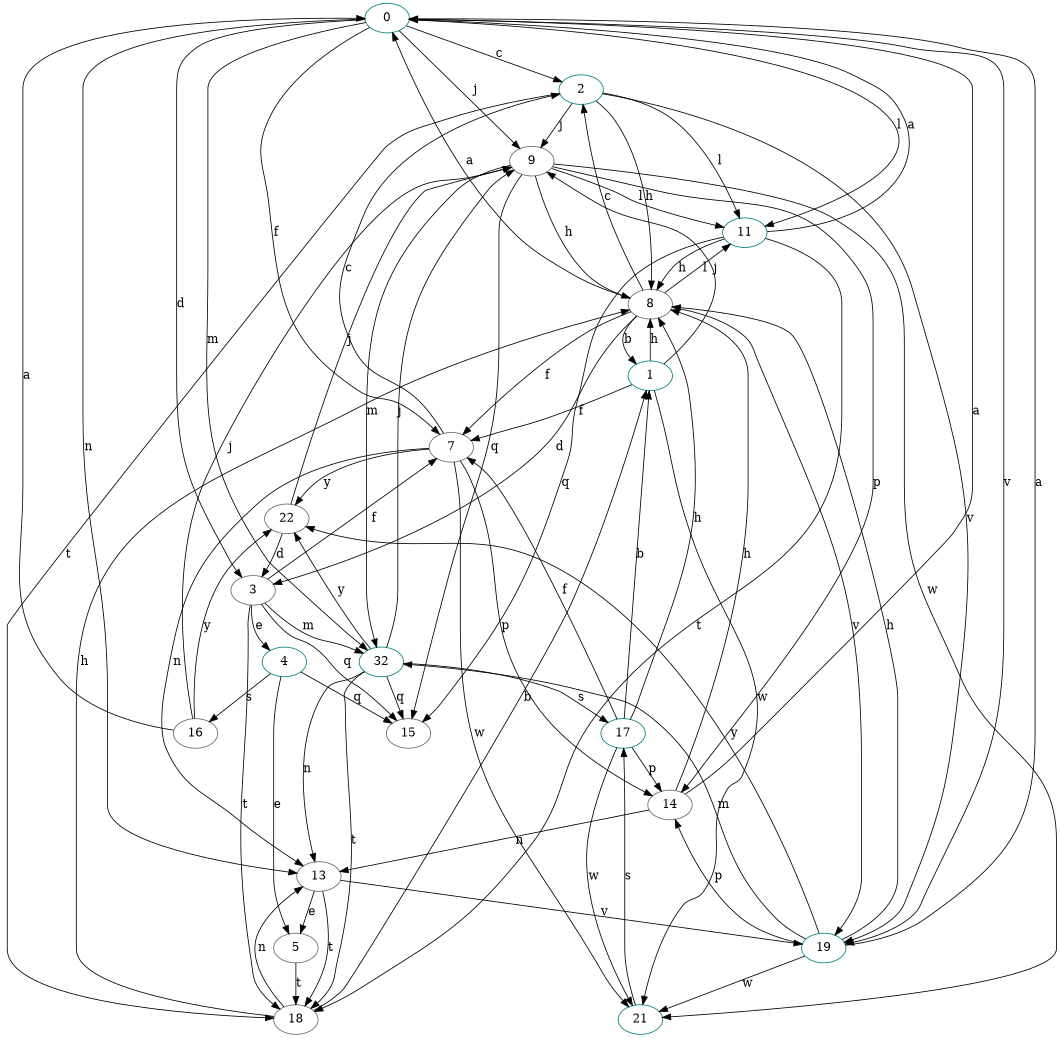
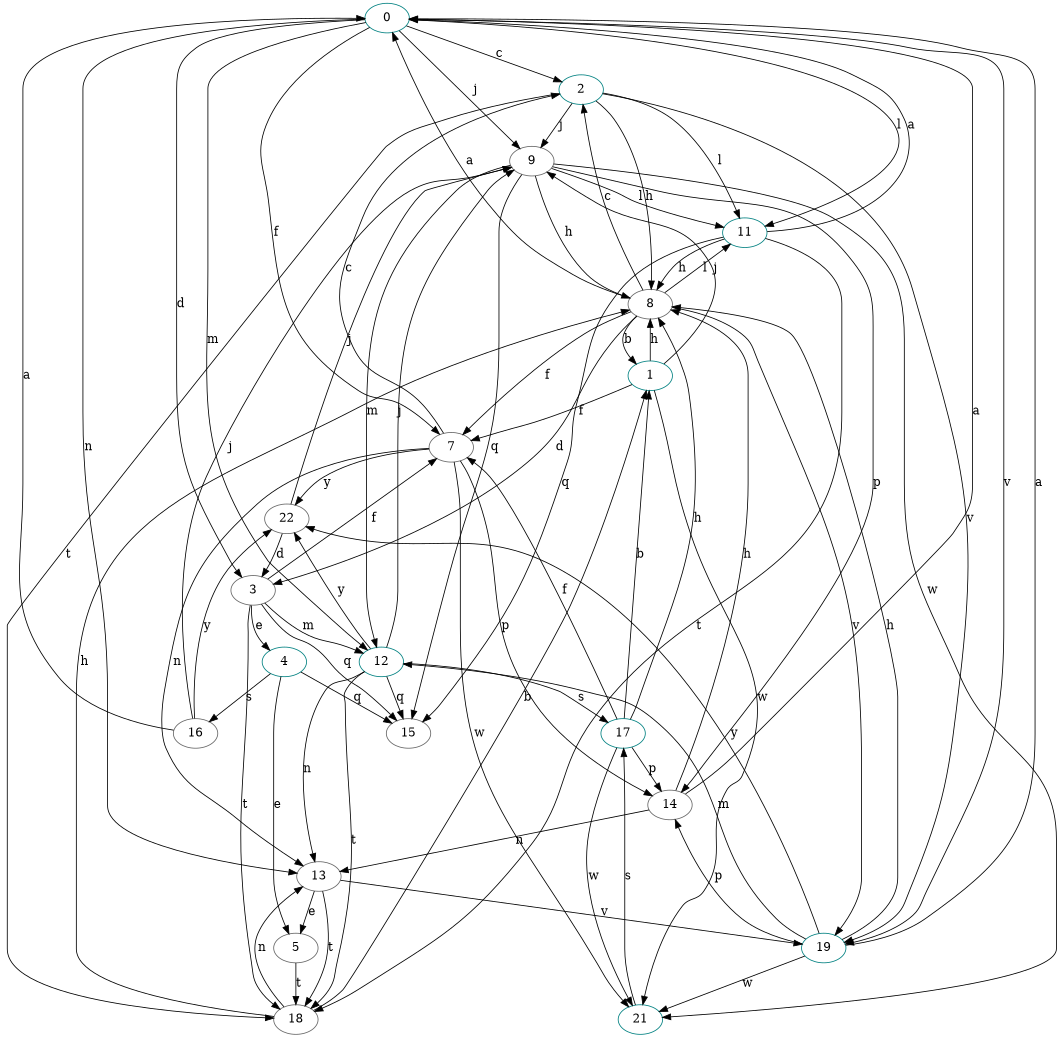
(381, 662) -> (381, 662)
